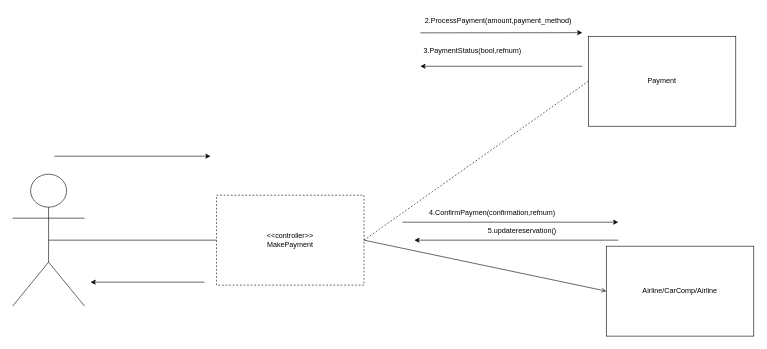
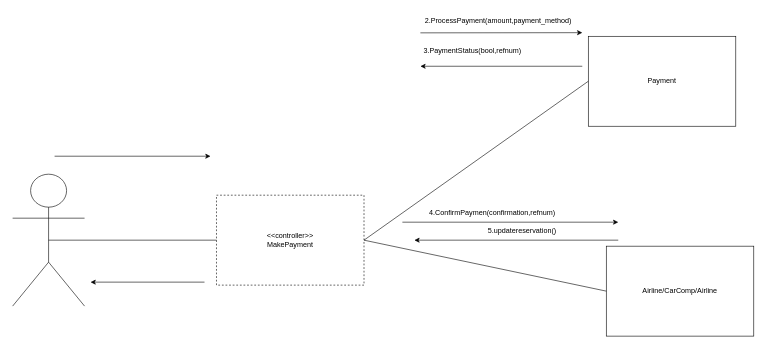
(477, 161) -> (477, 161)
(602, 290) -> (602, 290)
